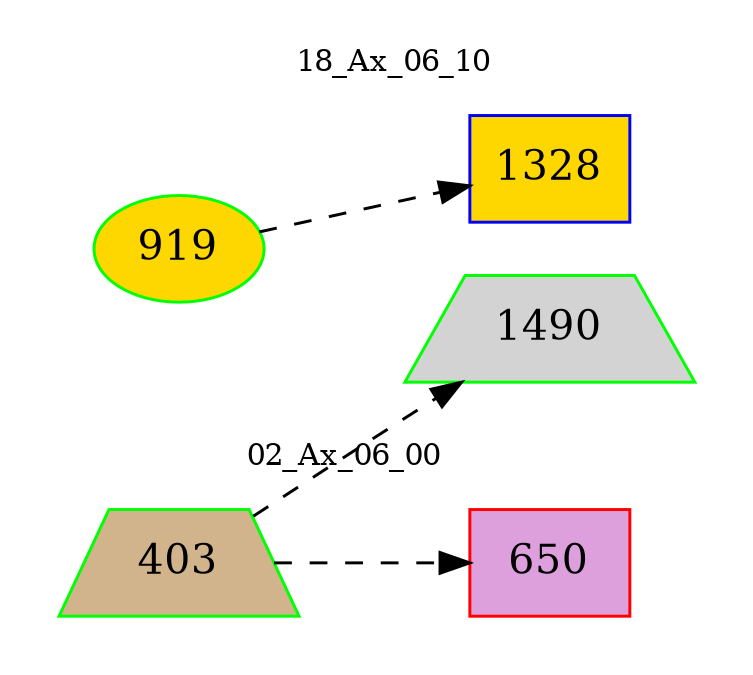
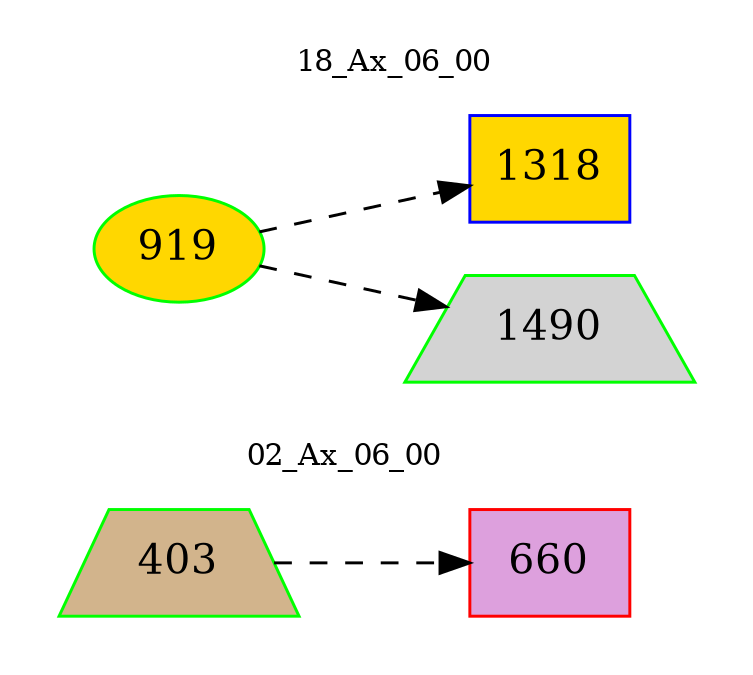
(394, 64) -> (394, 64)
(550, 169) -> (550, 169)
(344, 457) -> (338, 283)
(550, 563) -> (550, 563)
